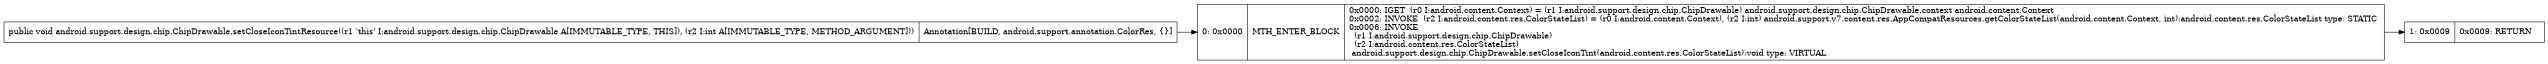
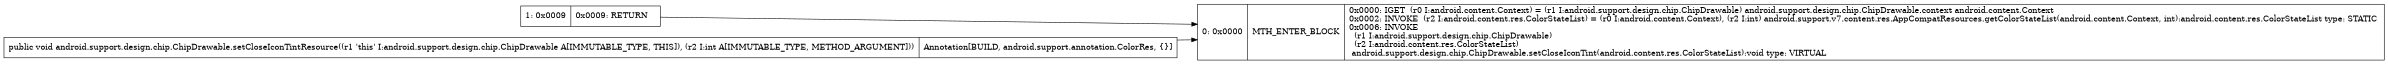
(2392, 32) -> (926, 21)
